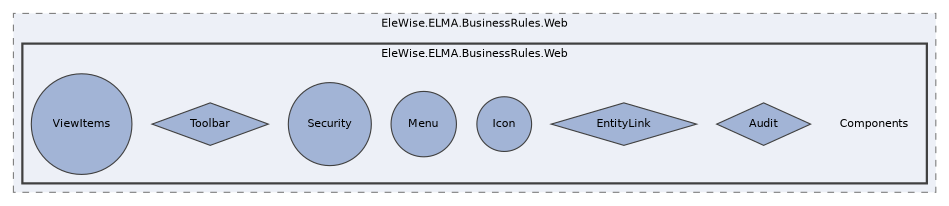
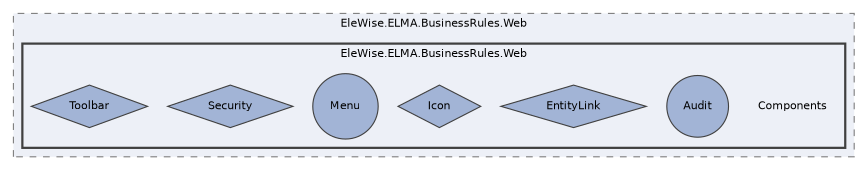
(82, 124) -> none
(330, 124) -> (230, 106)
(504, 124) -> (439, 106)
(764, 124) -> (698, 106)
